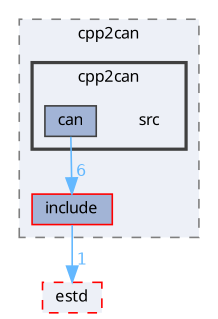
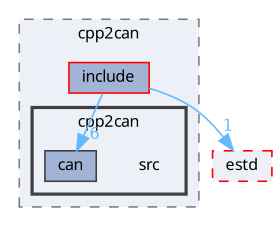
(71, 159) -> (92, 118)
